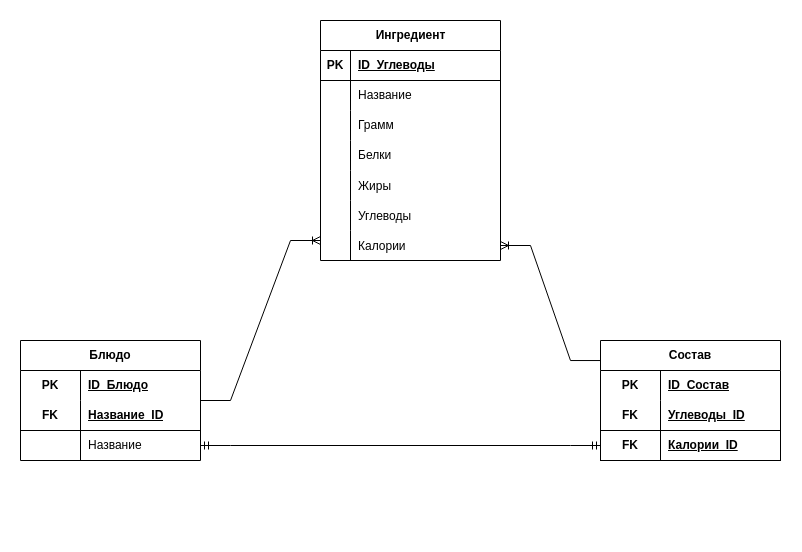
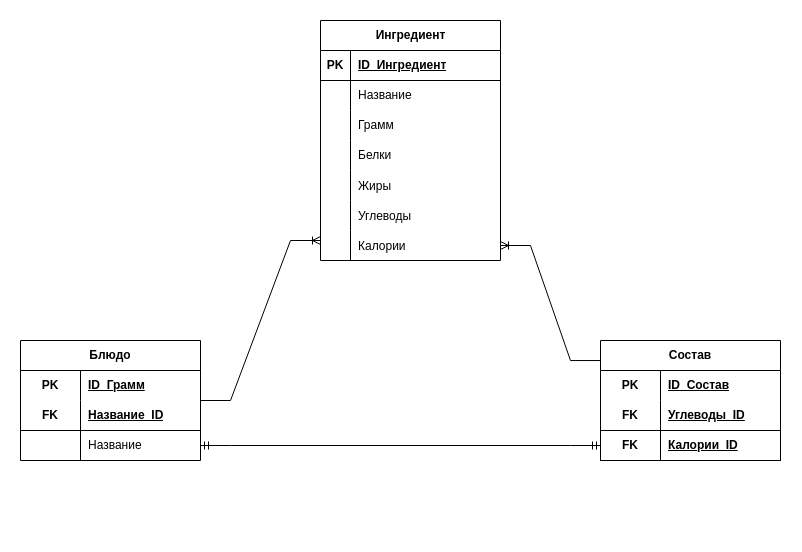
(395, 66) -> (402, 66)
(115, 386) -> (115, 386)
